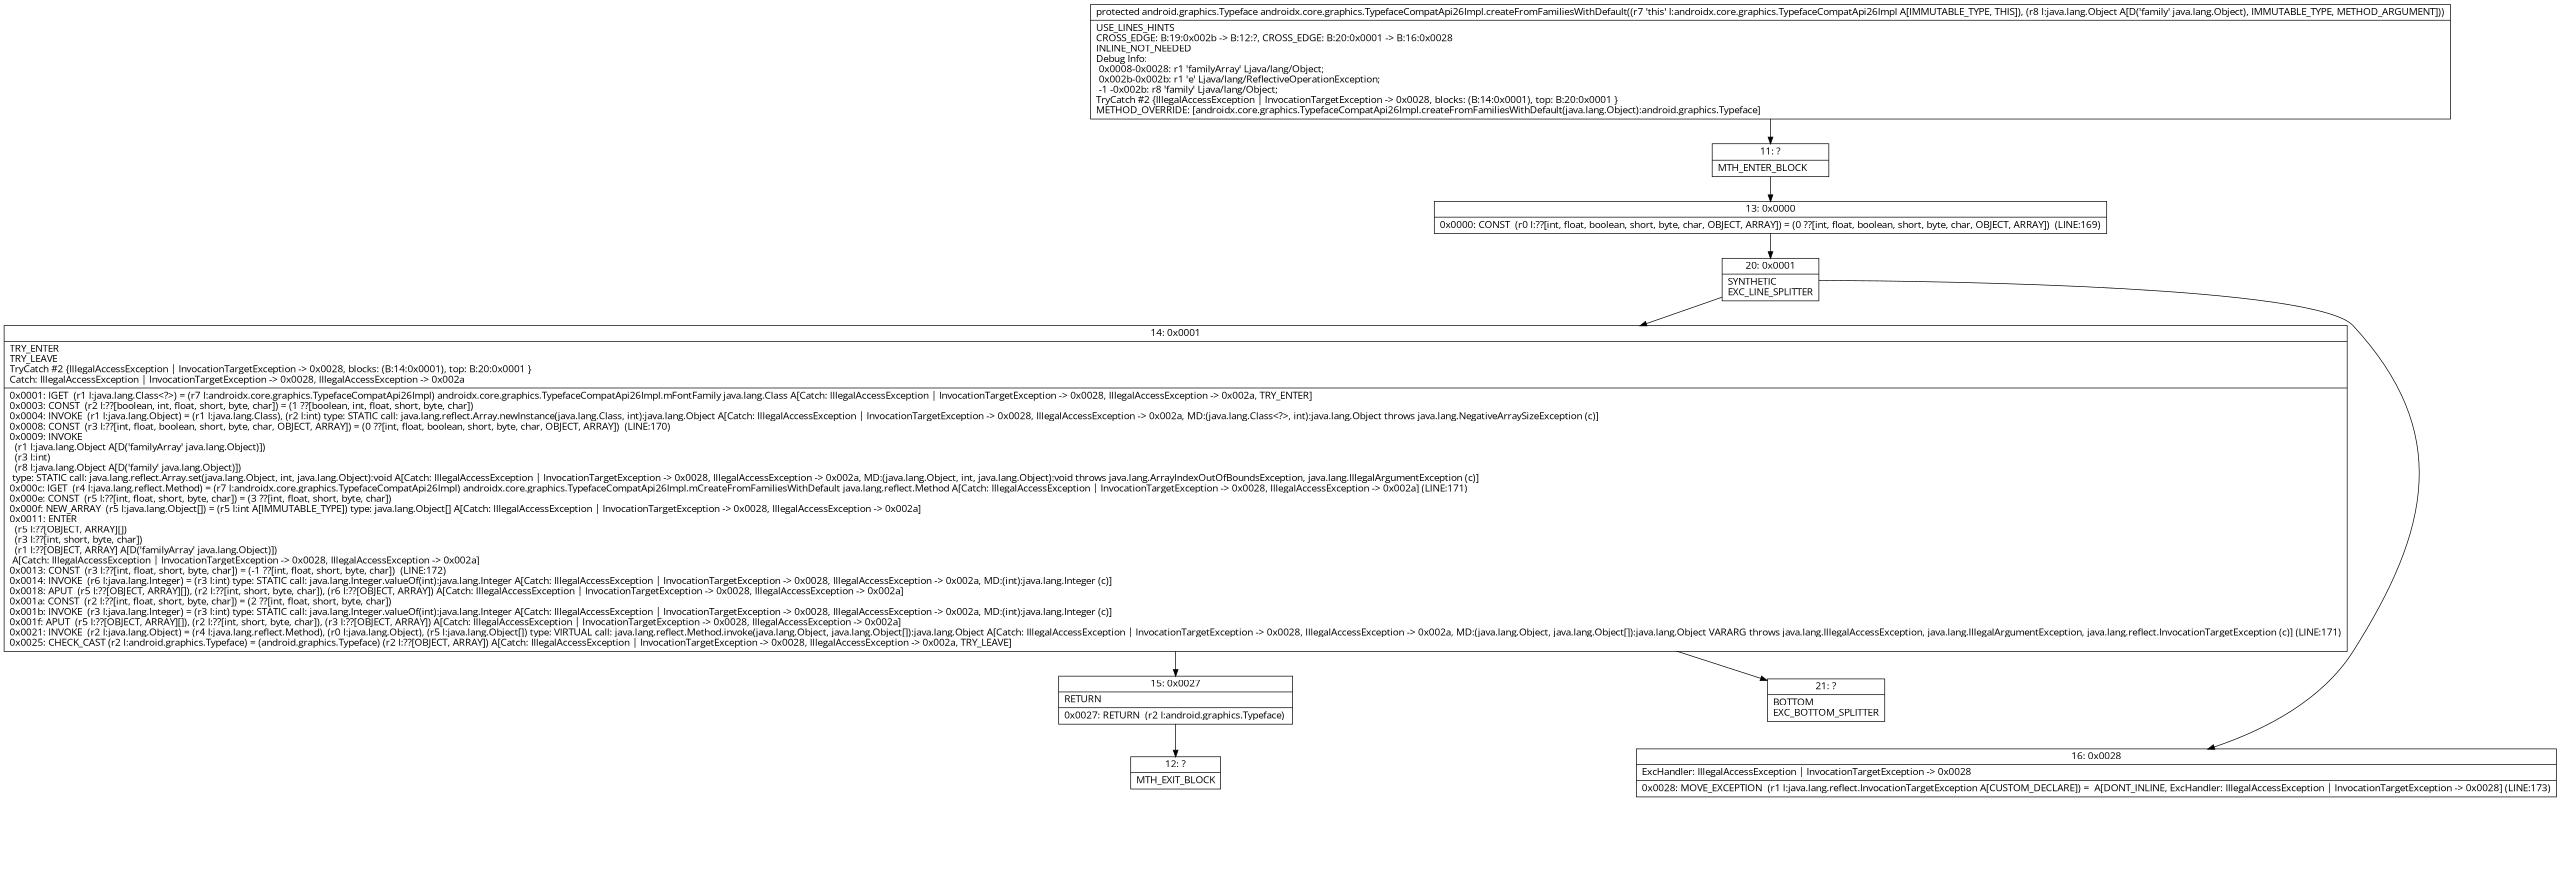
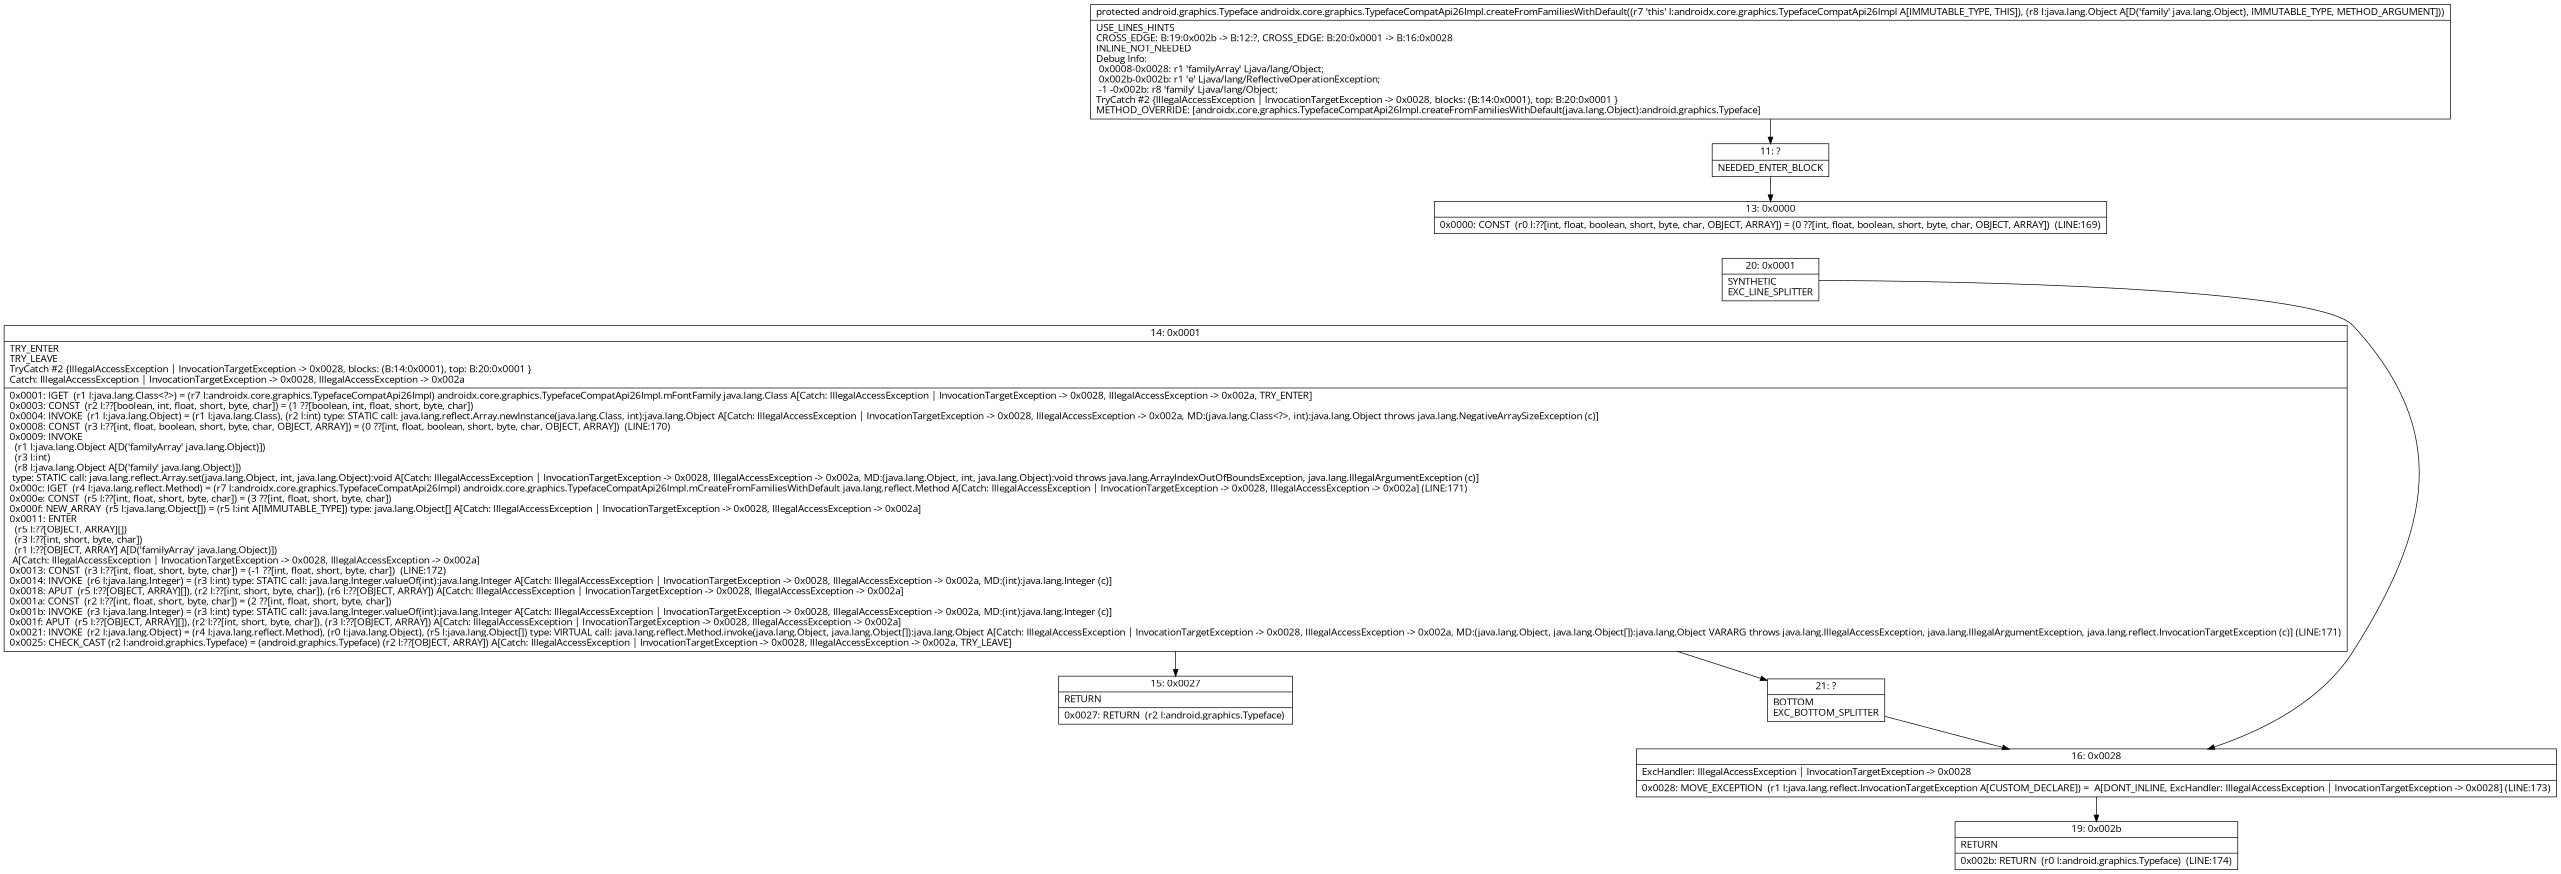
(1762, 168) -> (1771, 168)
(1771, 243) -> none
(1684, 310) -> none
none -> (1944, 732)
(1176, 773) -> none
none -> (2096, 846)
